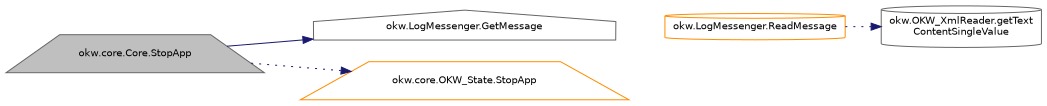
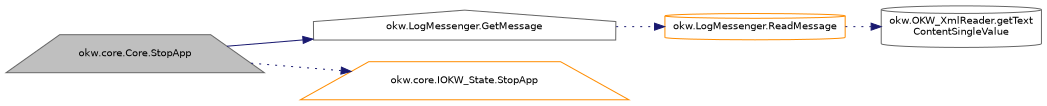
none -> (635, 27)
(465, 81) -> (465, 81)
